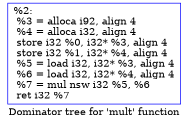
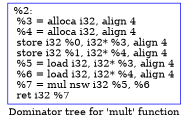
(75, 22) -> (75, 22)
